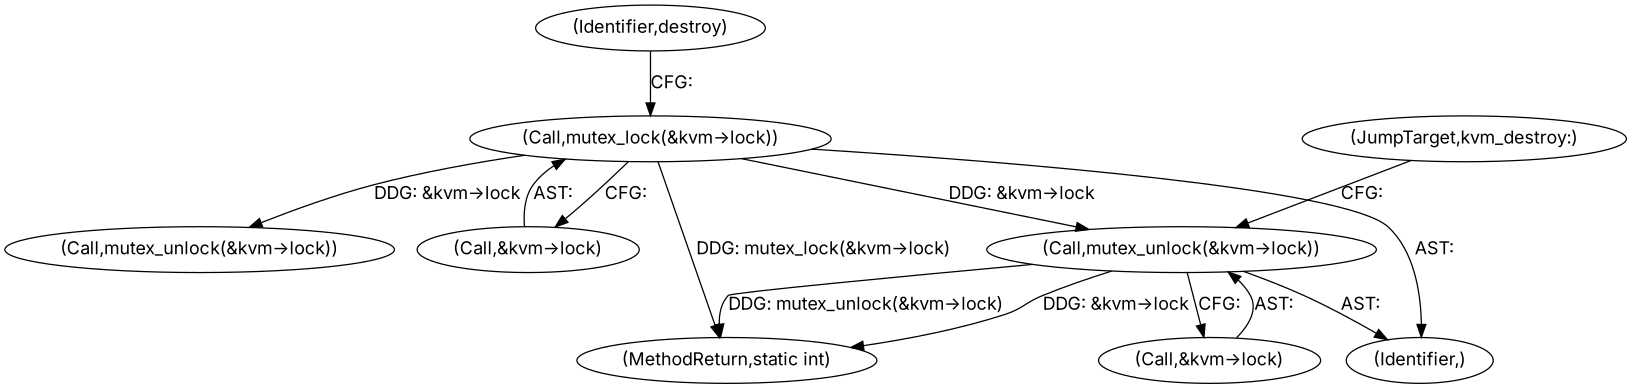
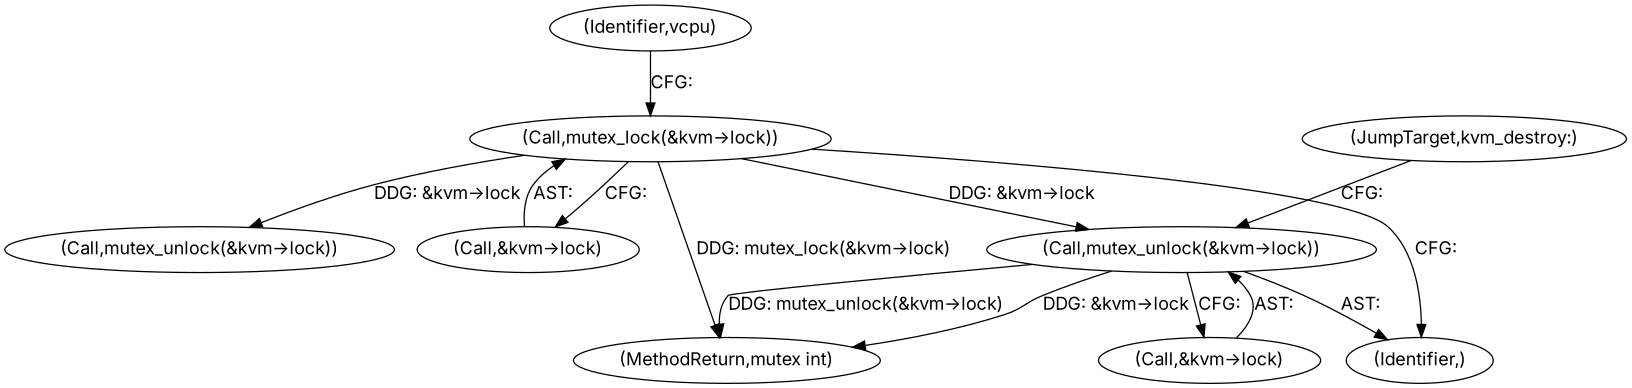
(650, 28) -> (650, 28)
(1437, 250) -> (1438, 250)
(727, 360) -> (727, 360)
